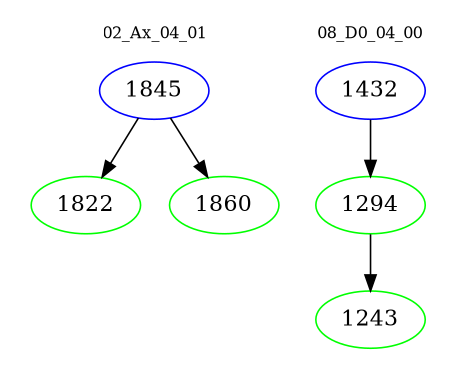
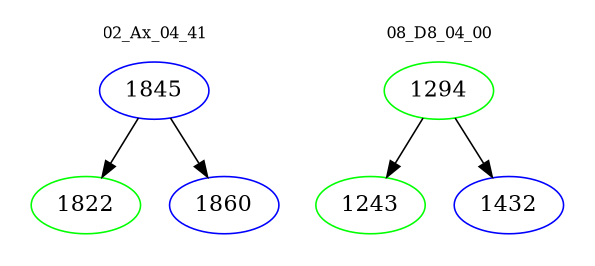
(155, 34) -> (155, 34)
(371, 34) -> (440, 34)
(371, 140) -> (469, 141)
(224, 205) -> (224, 205)
